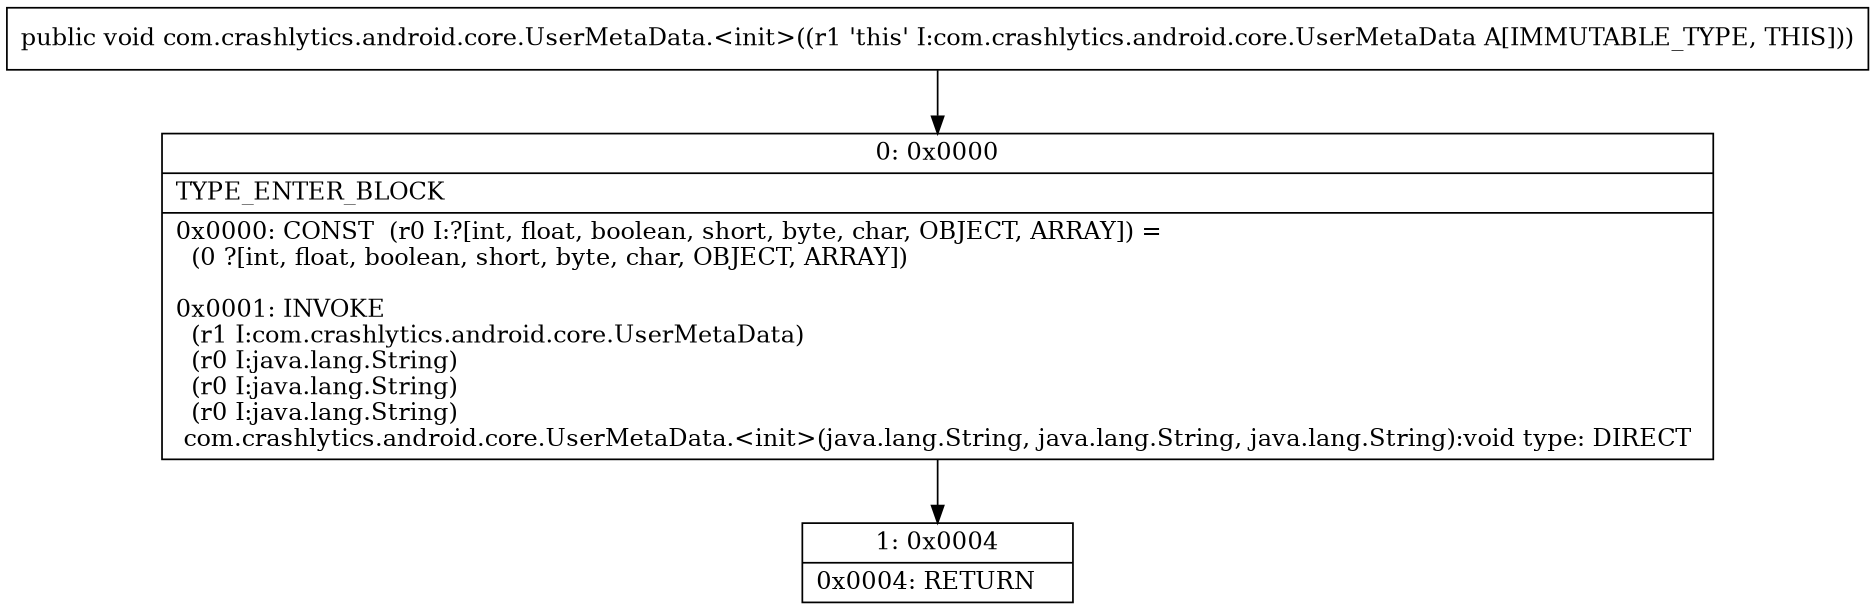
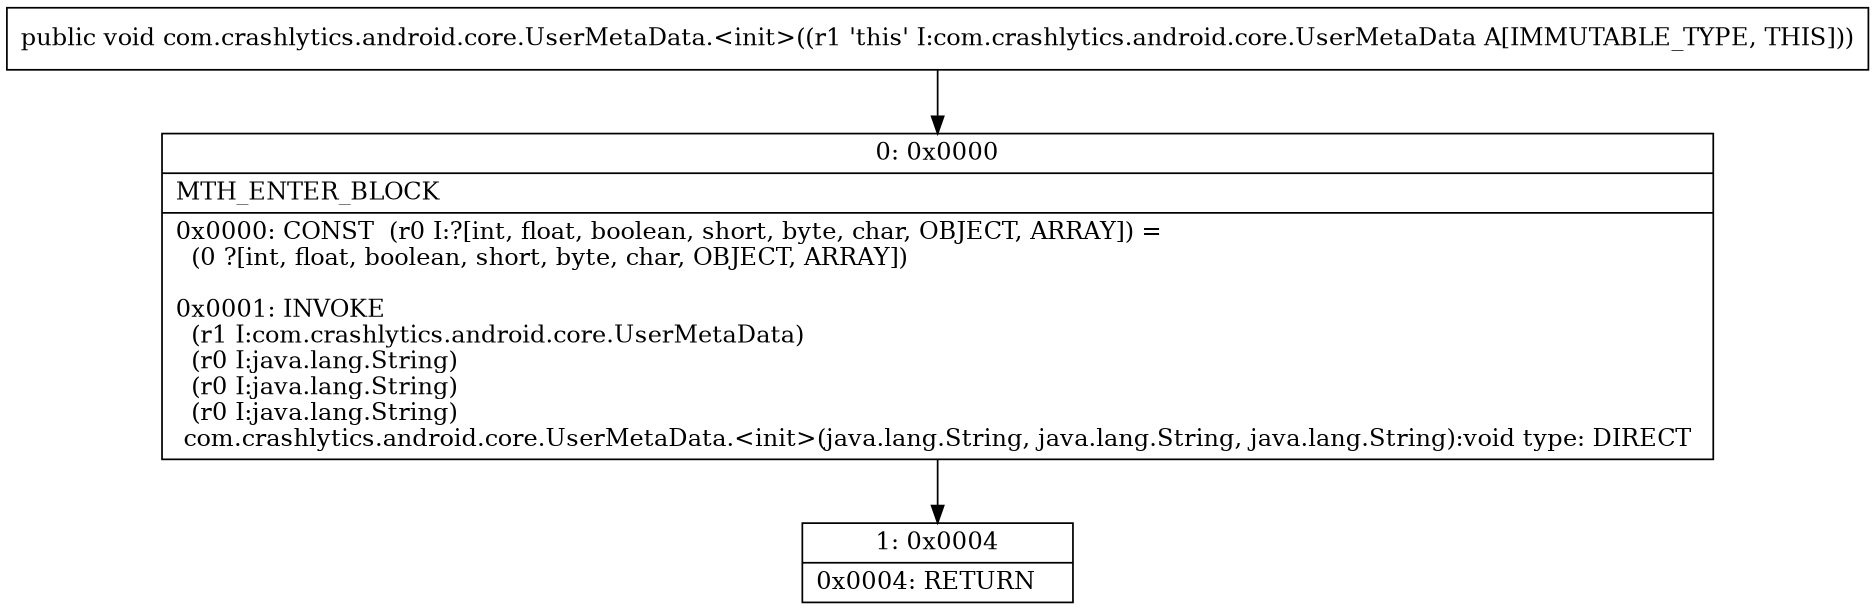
(311, 192) -> (309, 192)
